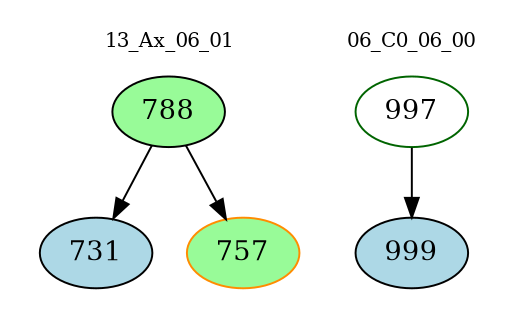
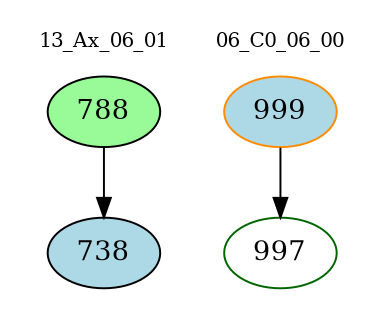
(412, 173) -> (280, 173)
(96, 253) -> (104, 253)
(243, 253) -> none
(412, 253) -> (280, 112)
